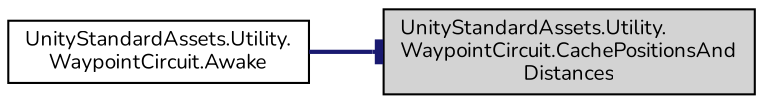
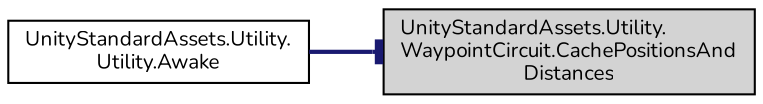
(159, 52) -> (159, 52)
